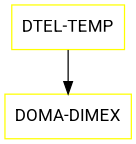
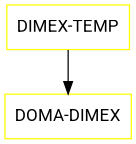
(68, 27) -> (68, 27)
